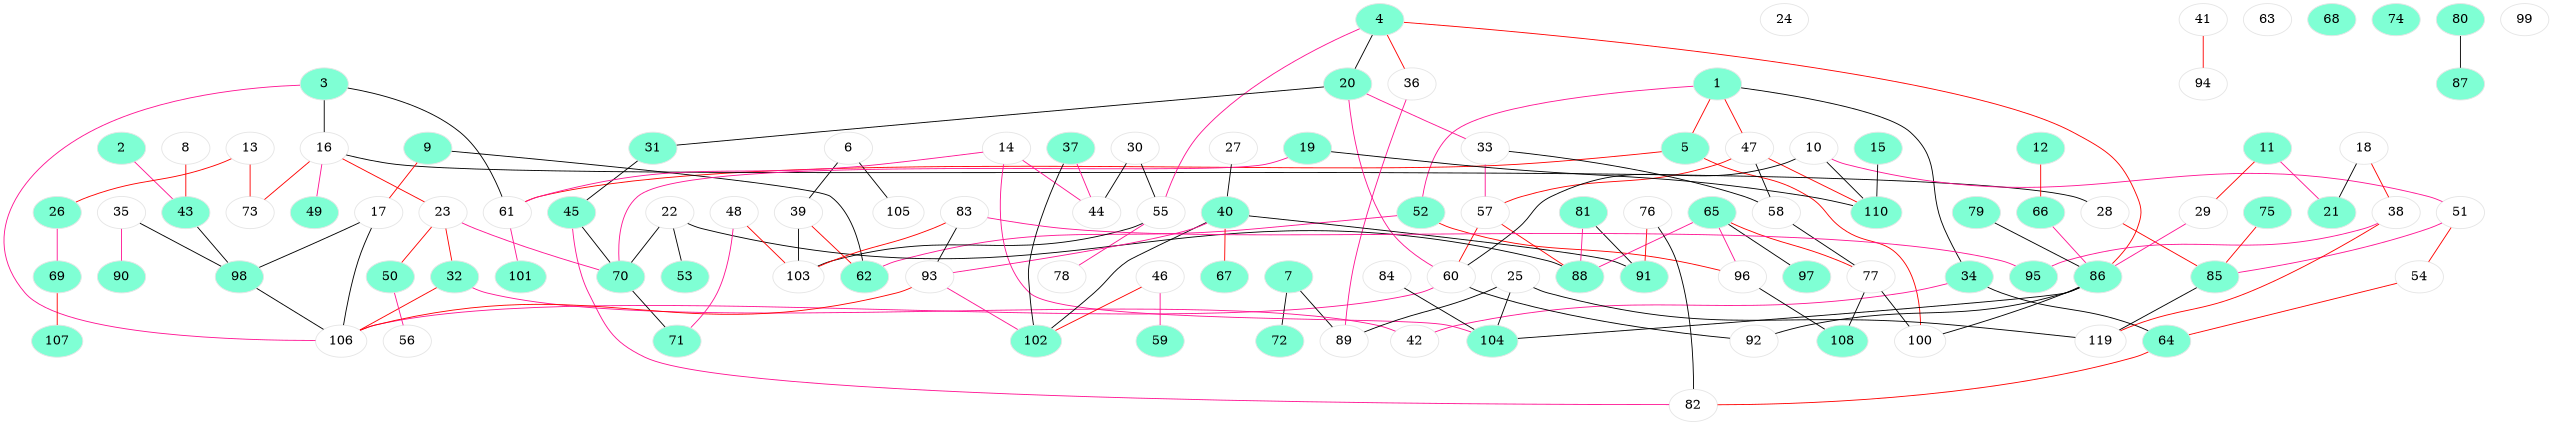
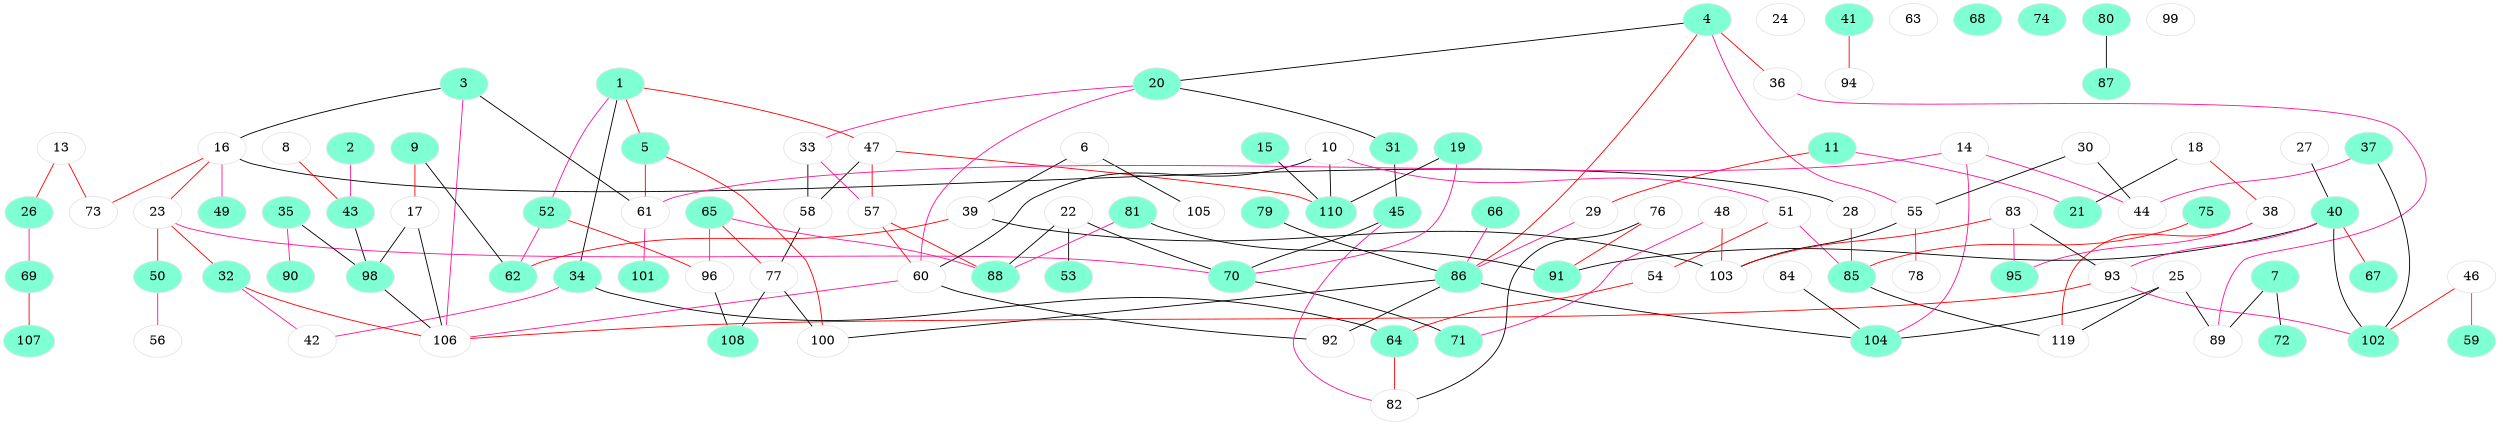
(2203, 20) -> (1849, 20)
(2041, 148) -> none
(122, 213) -> (286, 213)
(1807, 277) -> none
